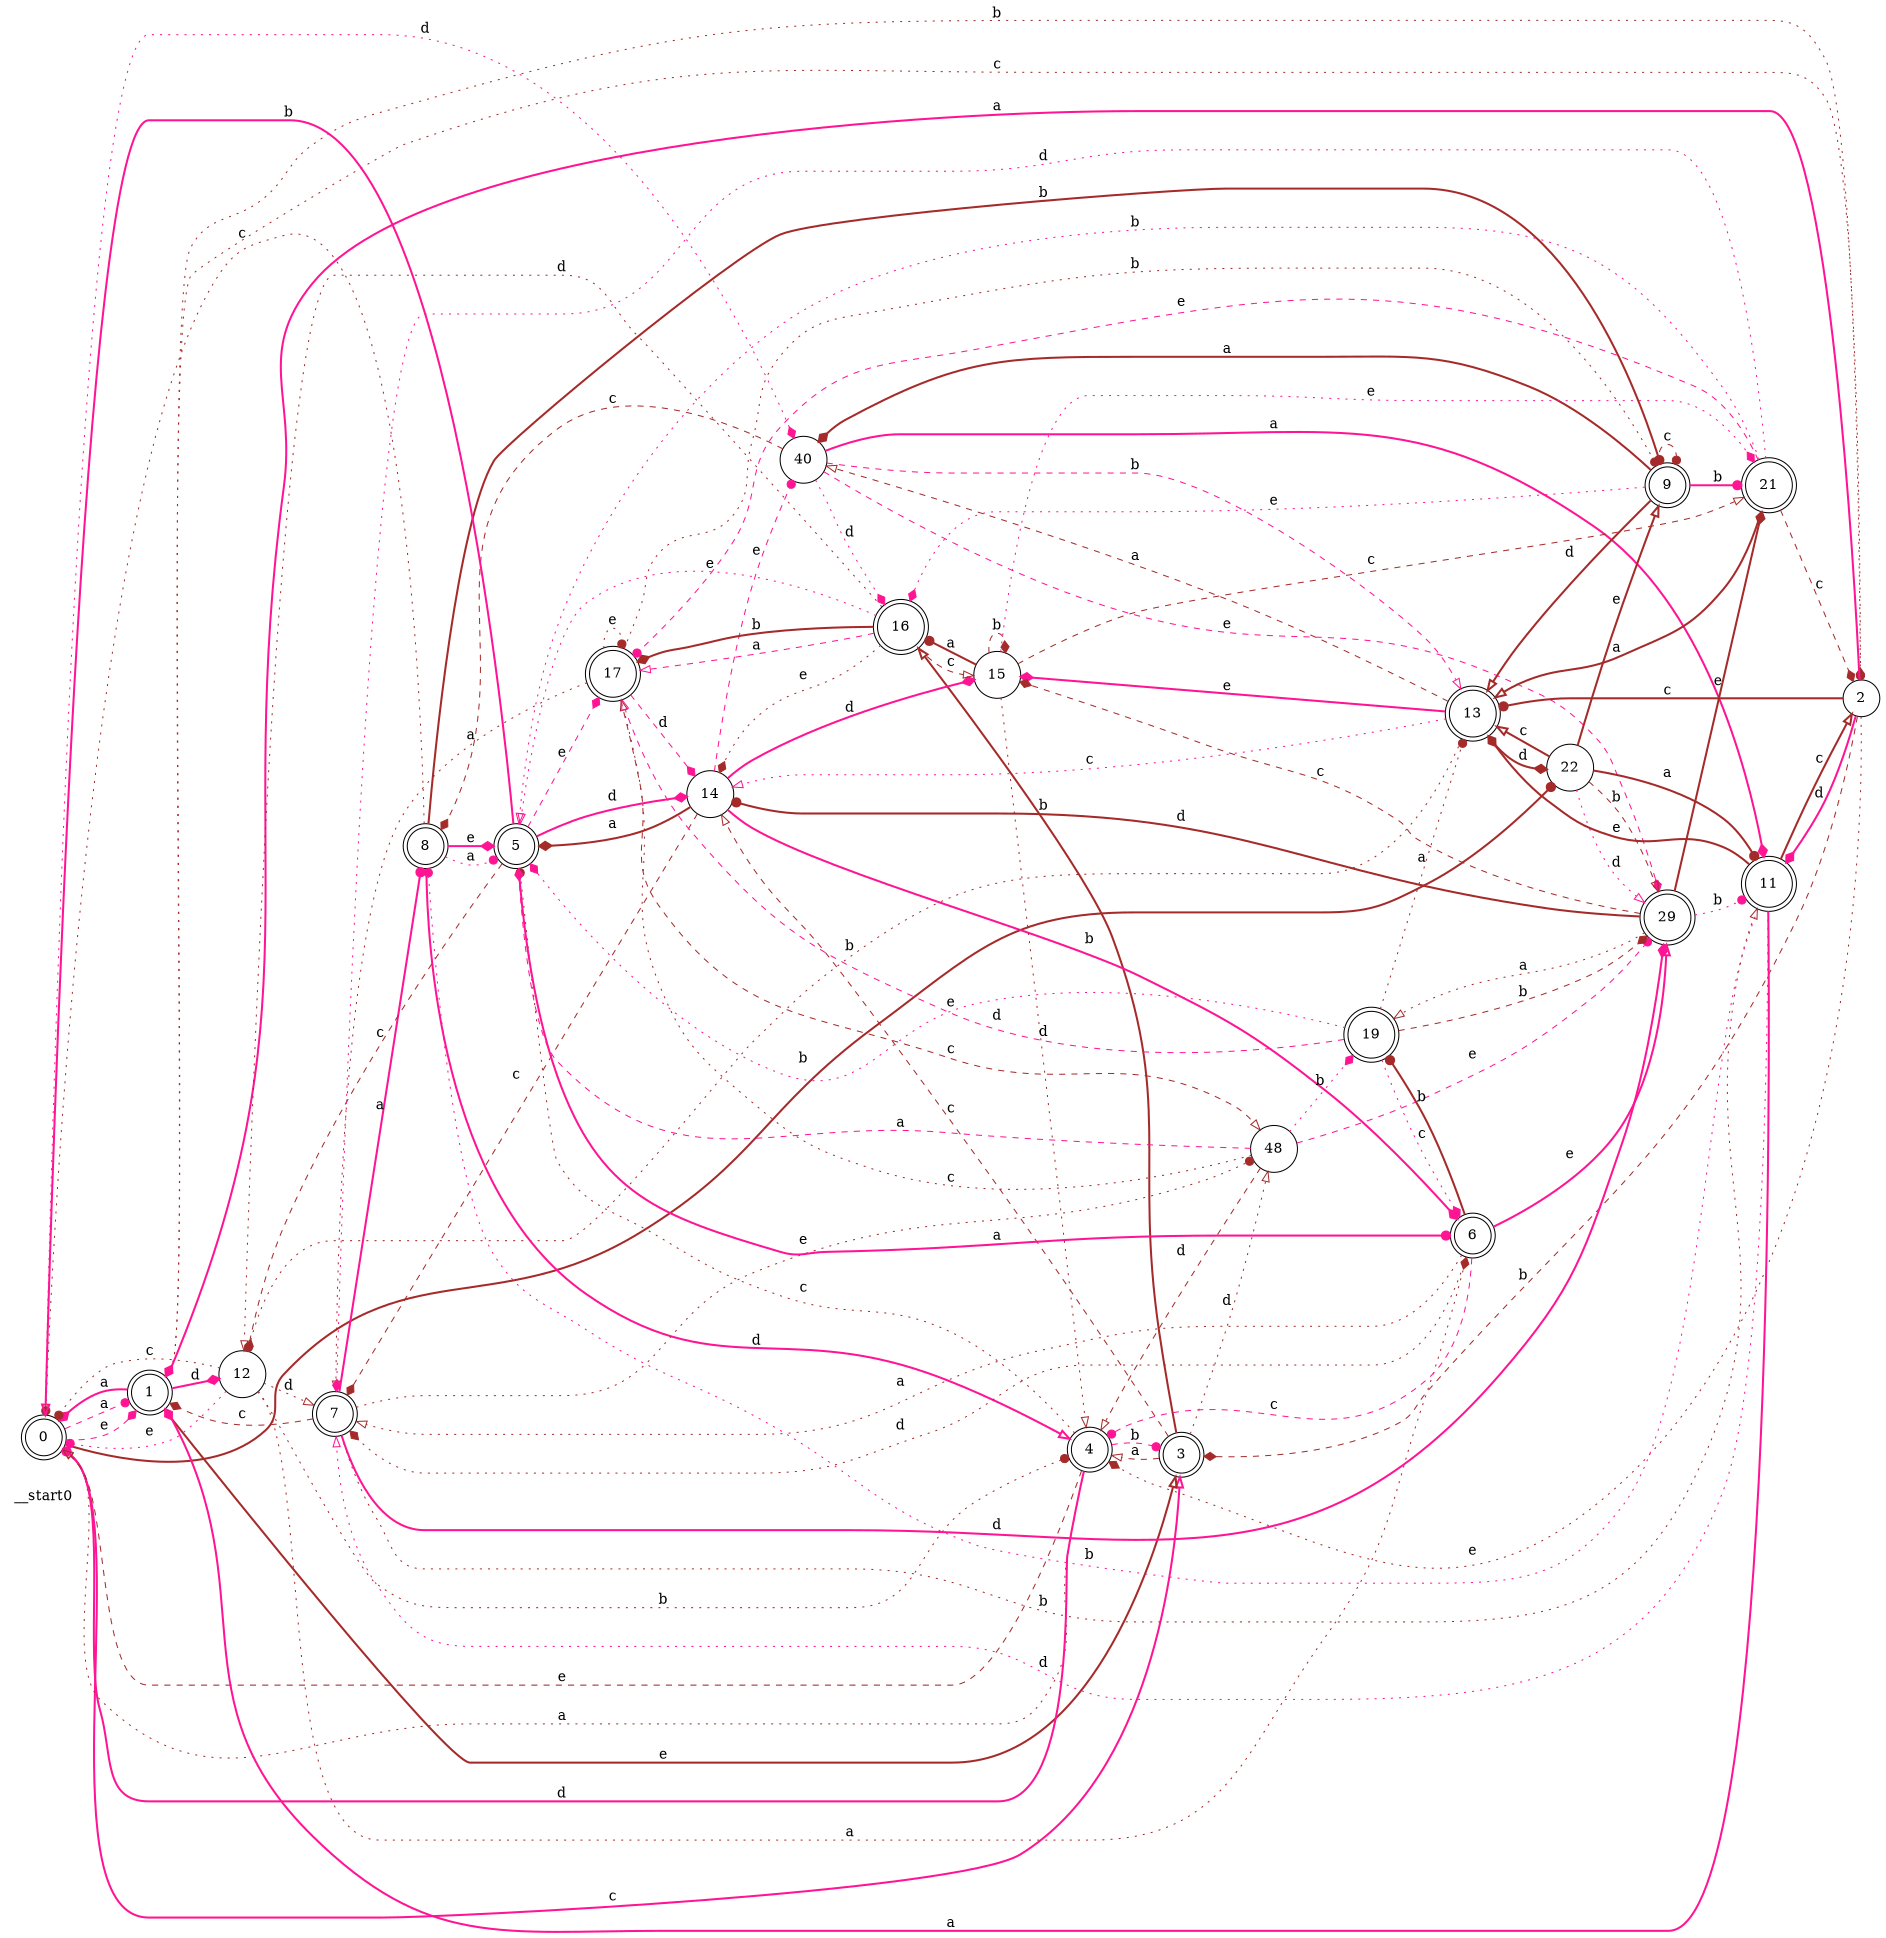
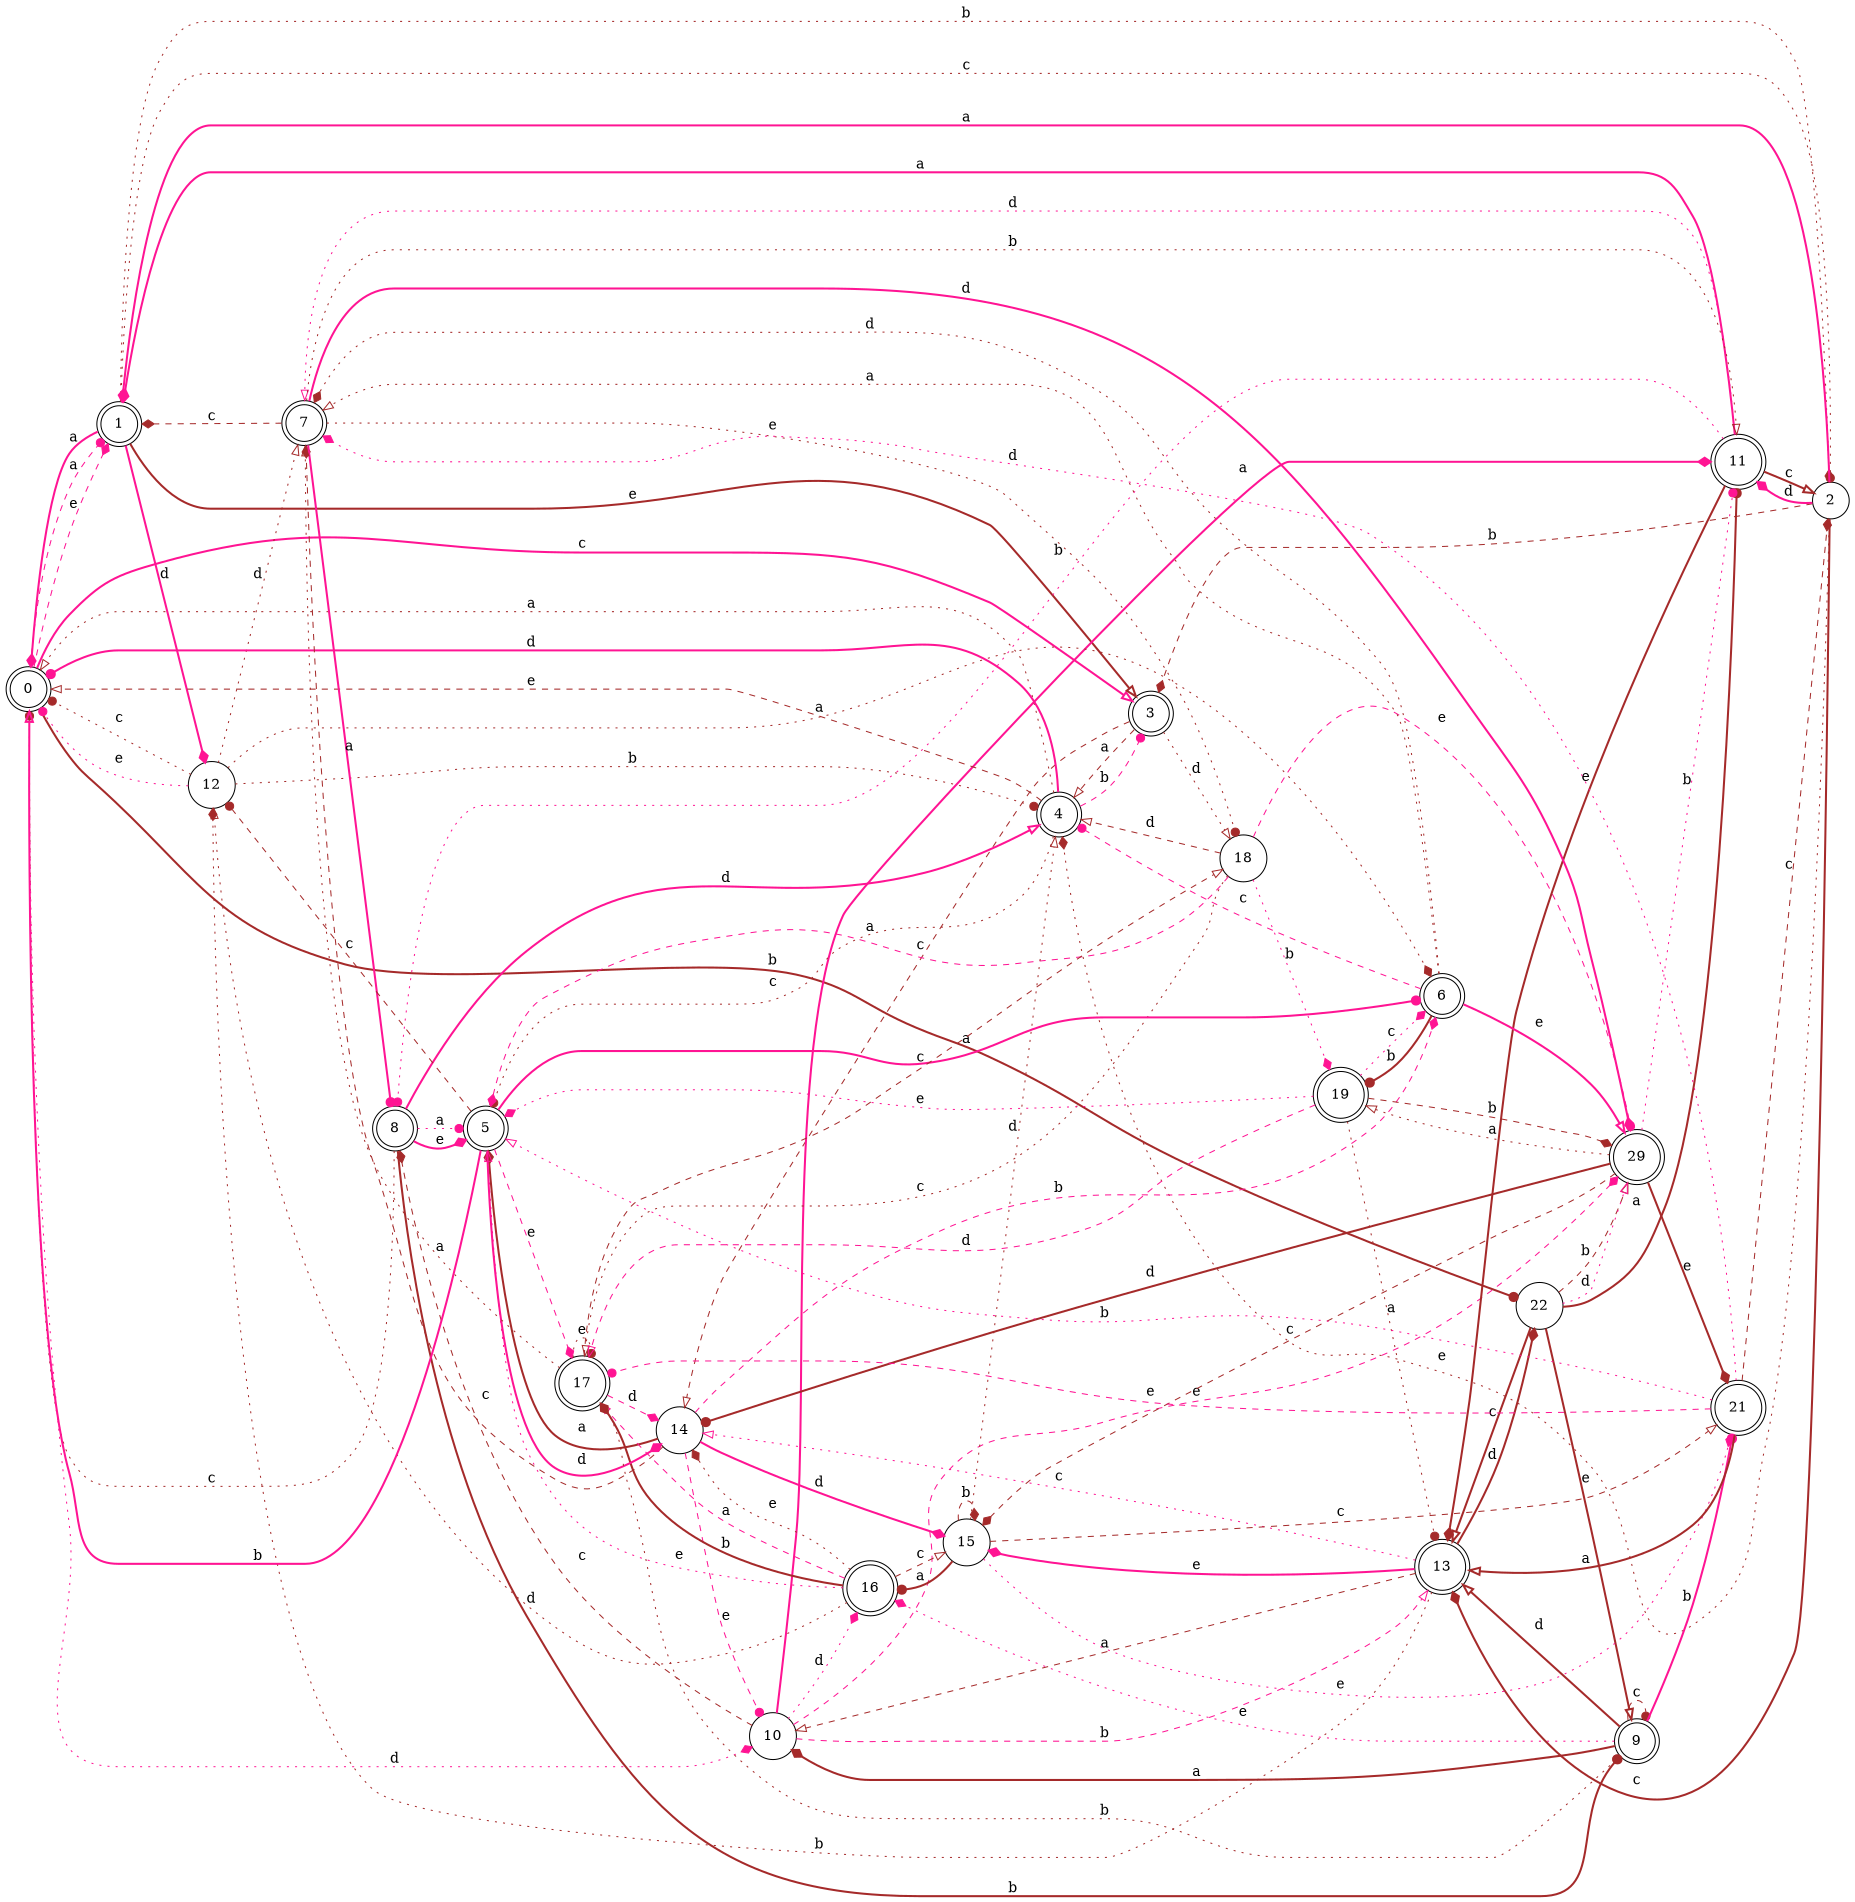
(804, 460) -> (773, 1736)
(1675, 698) -> (1814, 1339)
(1114, 965) -> (1066, 1197)
(1136, 1016) -> none
(1274, 1149) -> (1243, 858)
(44, 1497) -> none
